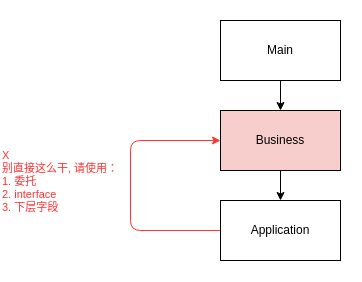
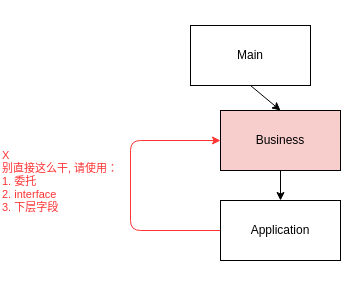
(281, 51) -> (251, 56)
